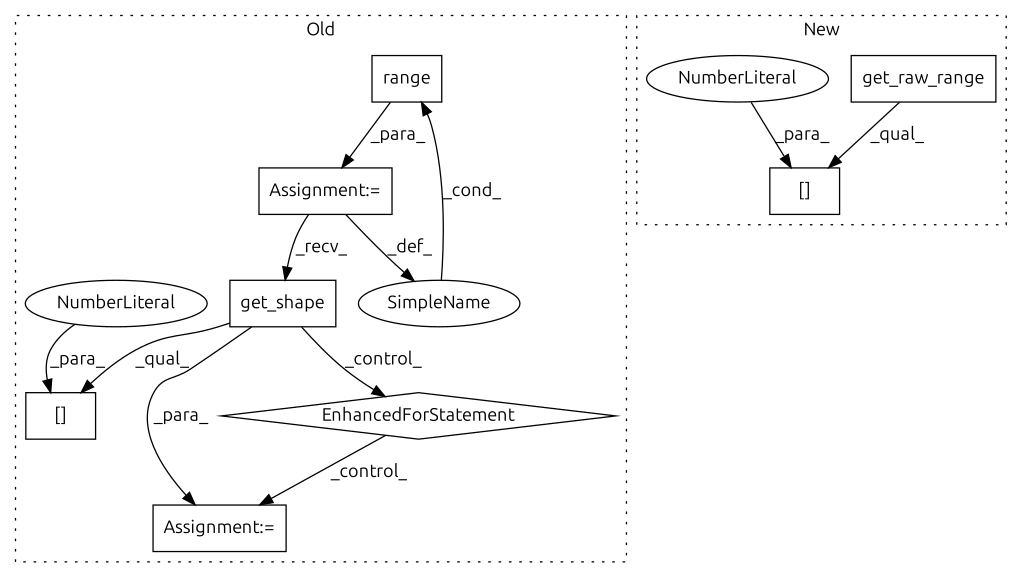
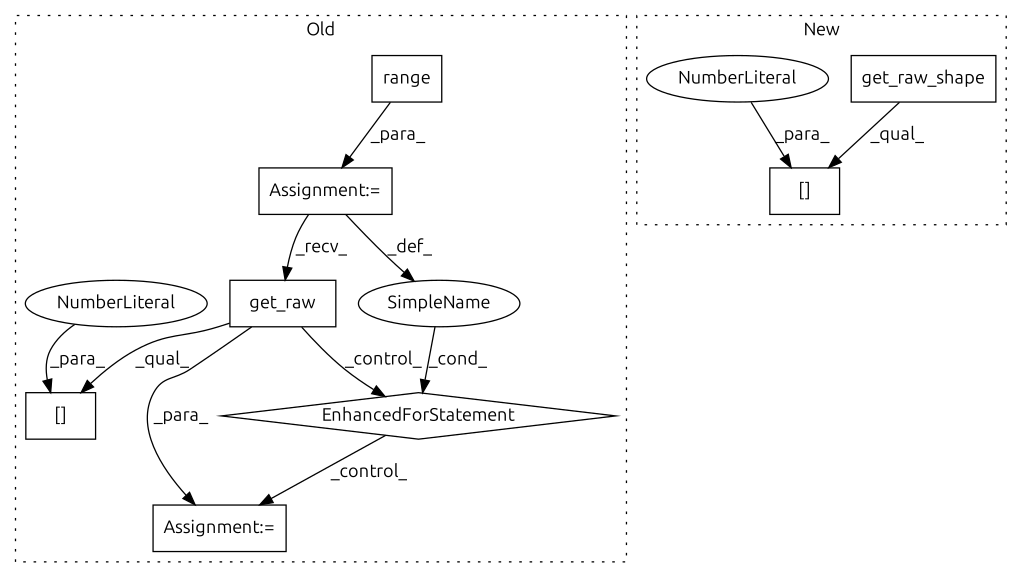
(924, 79) -> (924, 79)
(442, 196) -> (430, 353)
(283, 304) -> (283, 304)
